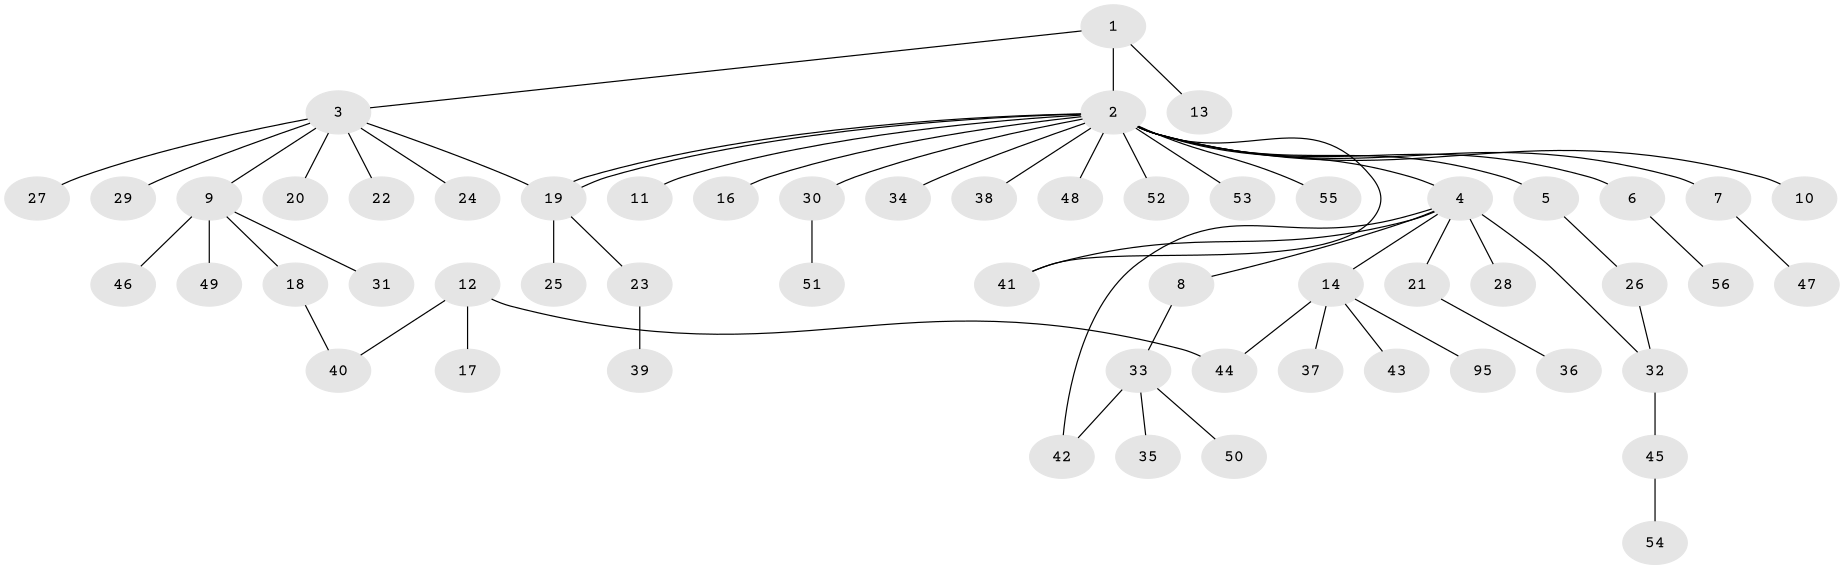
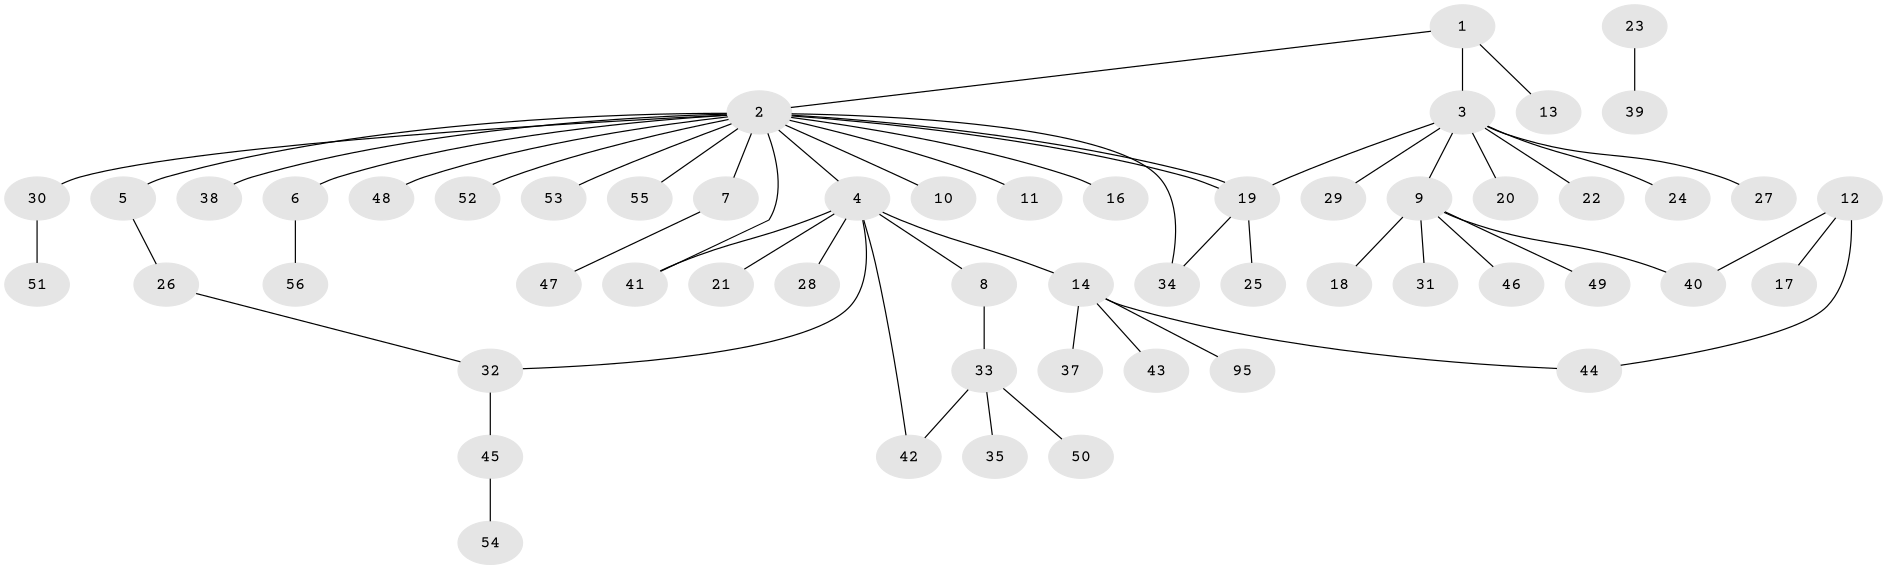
(597, 241) -> (1207, 242)
(317, 328) -> (1555, 243)
(1569, 371) -> none
